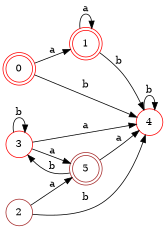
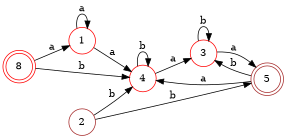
(86, 44) -> (82, 41)
(119, 61) -> (113, 52)
(19, 69) -> (19, 67)
(81, 134) -> (170, 67)
(53, 184) -> (173, 96)
